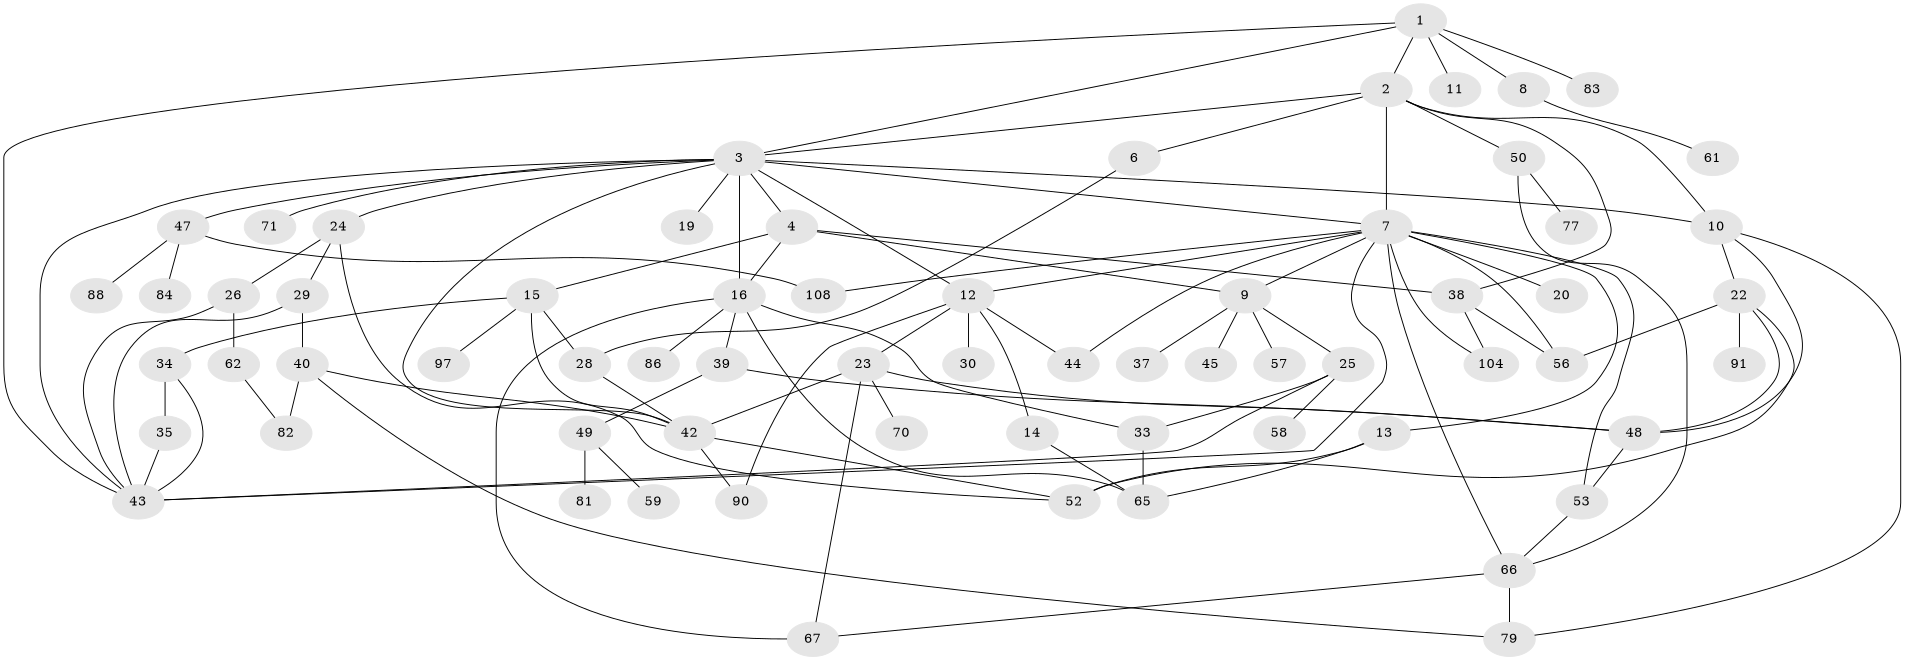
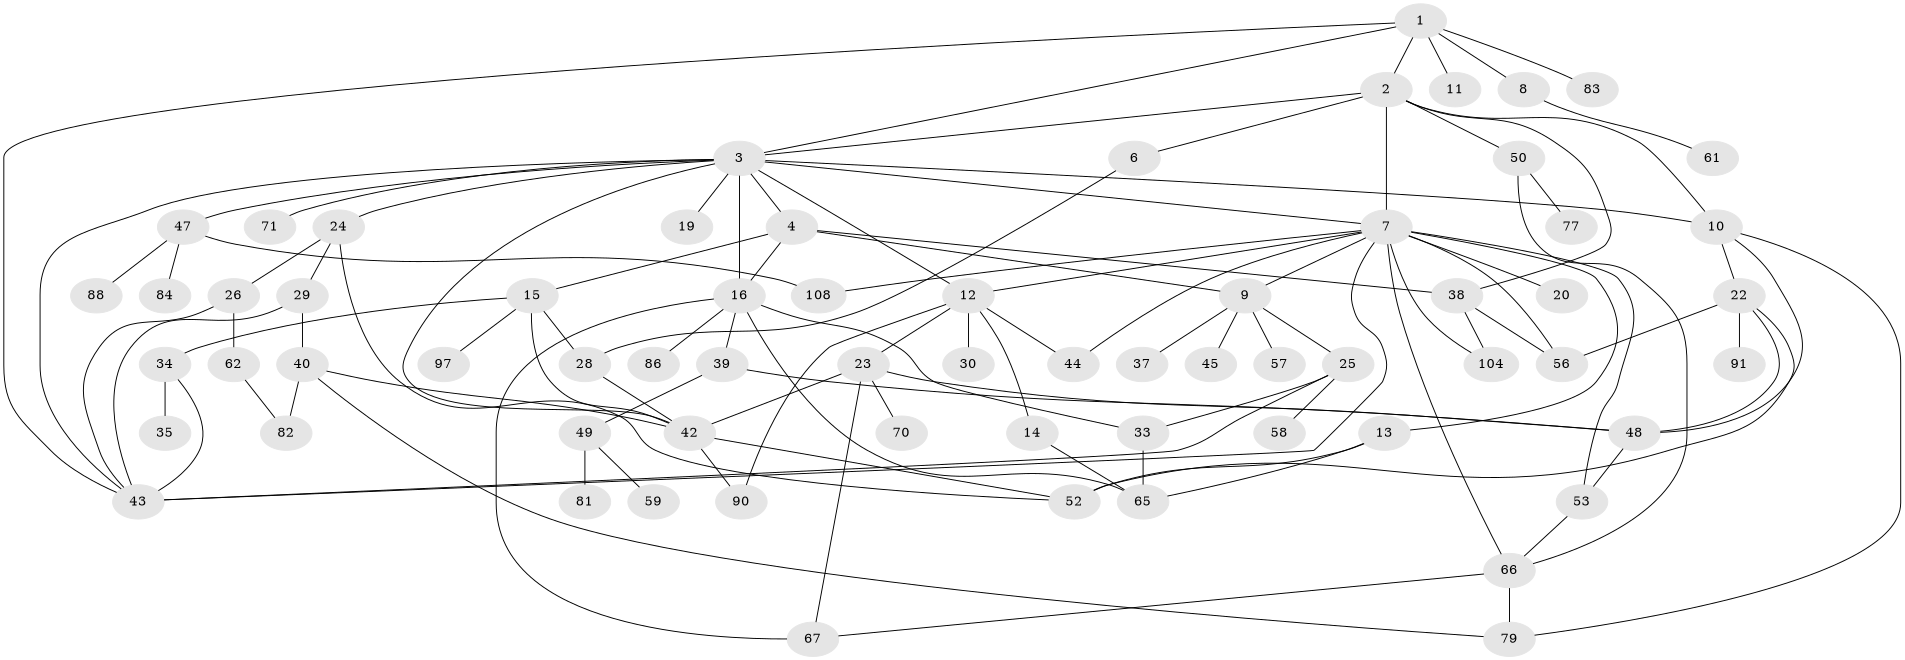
(152, 468) -> none
